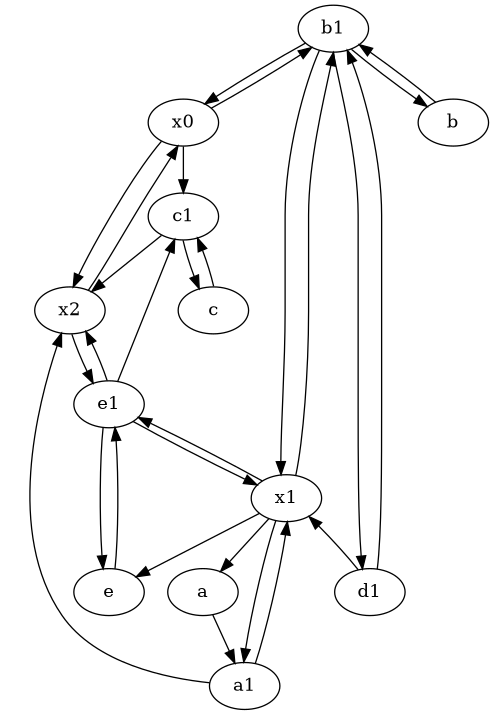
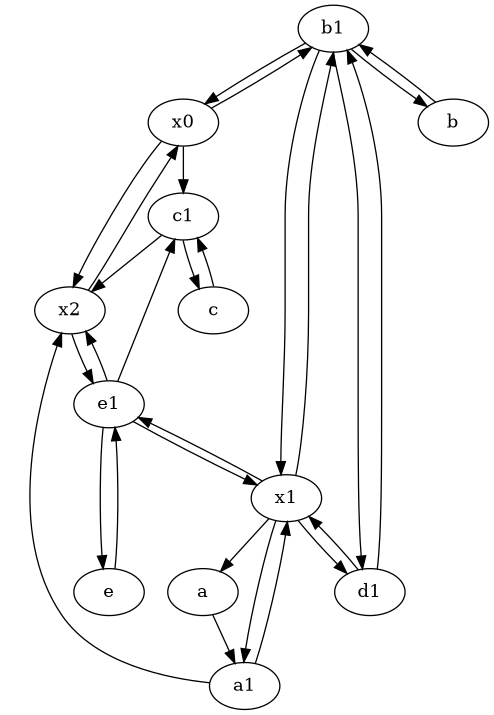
(204, 542) -> (317, 543)
